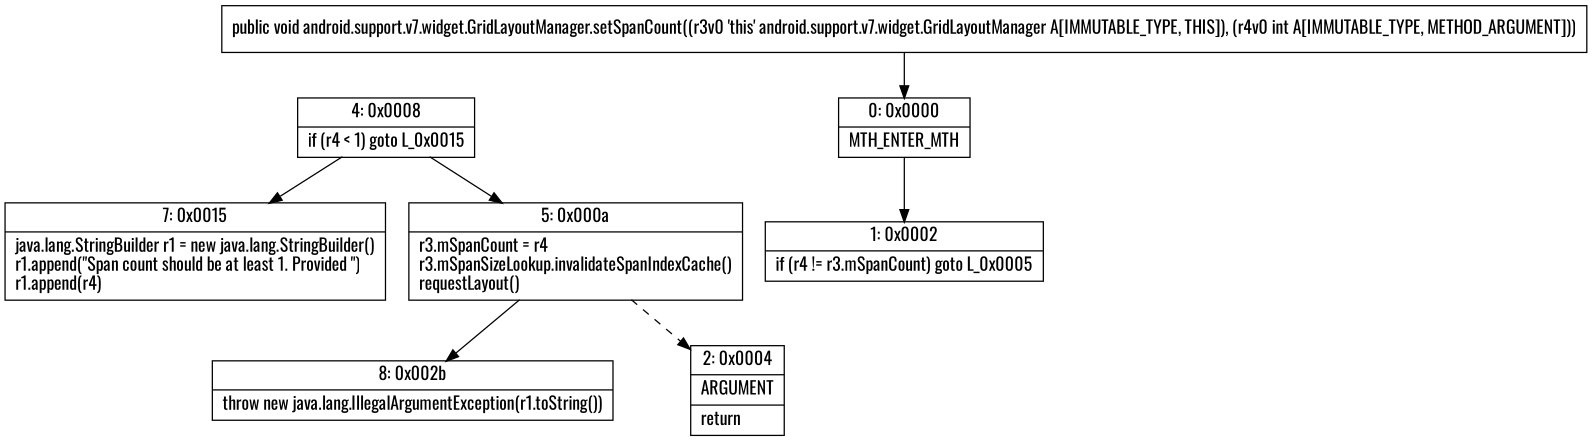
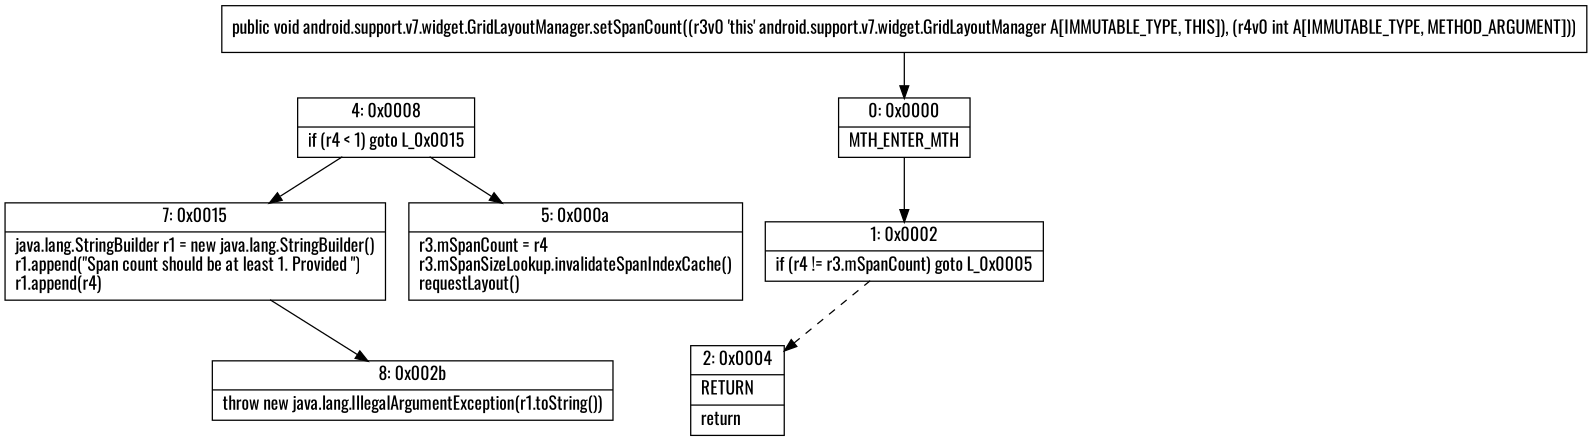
(656, 321) -> (832, 312)
(488, 326) -> (314, 327)
(737, 389) -> (728, 389)
